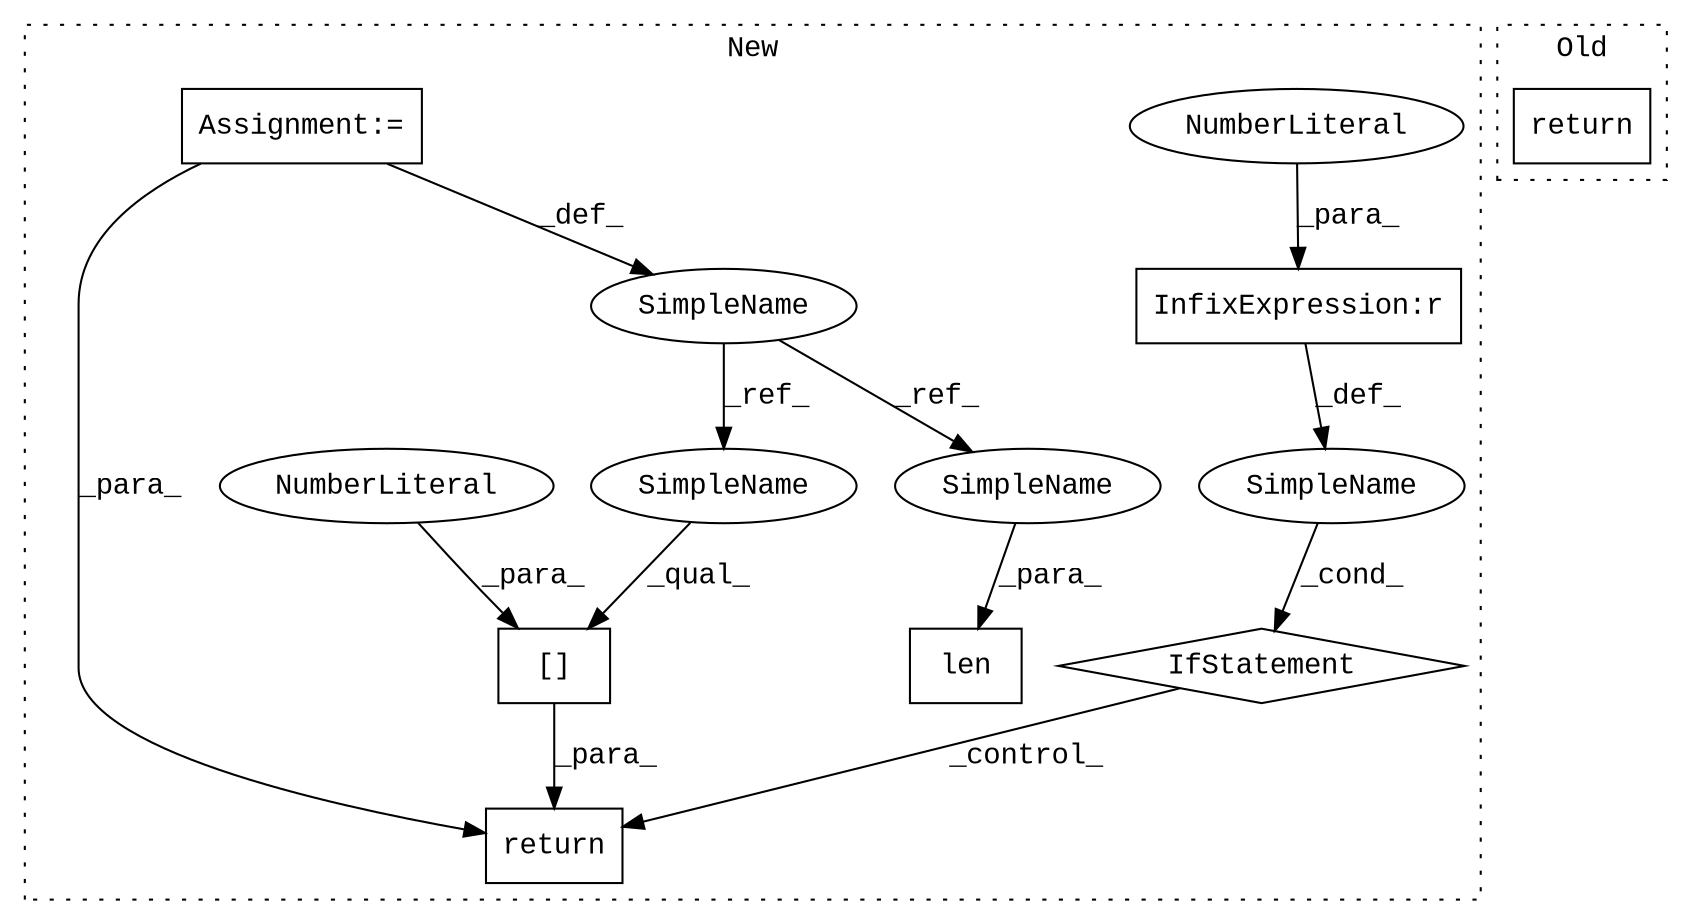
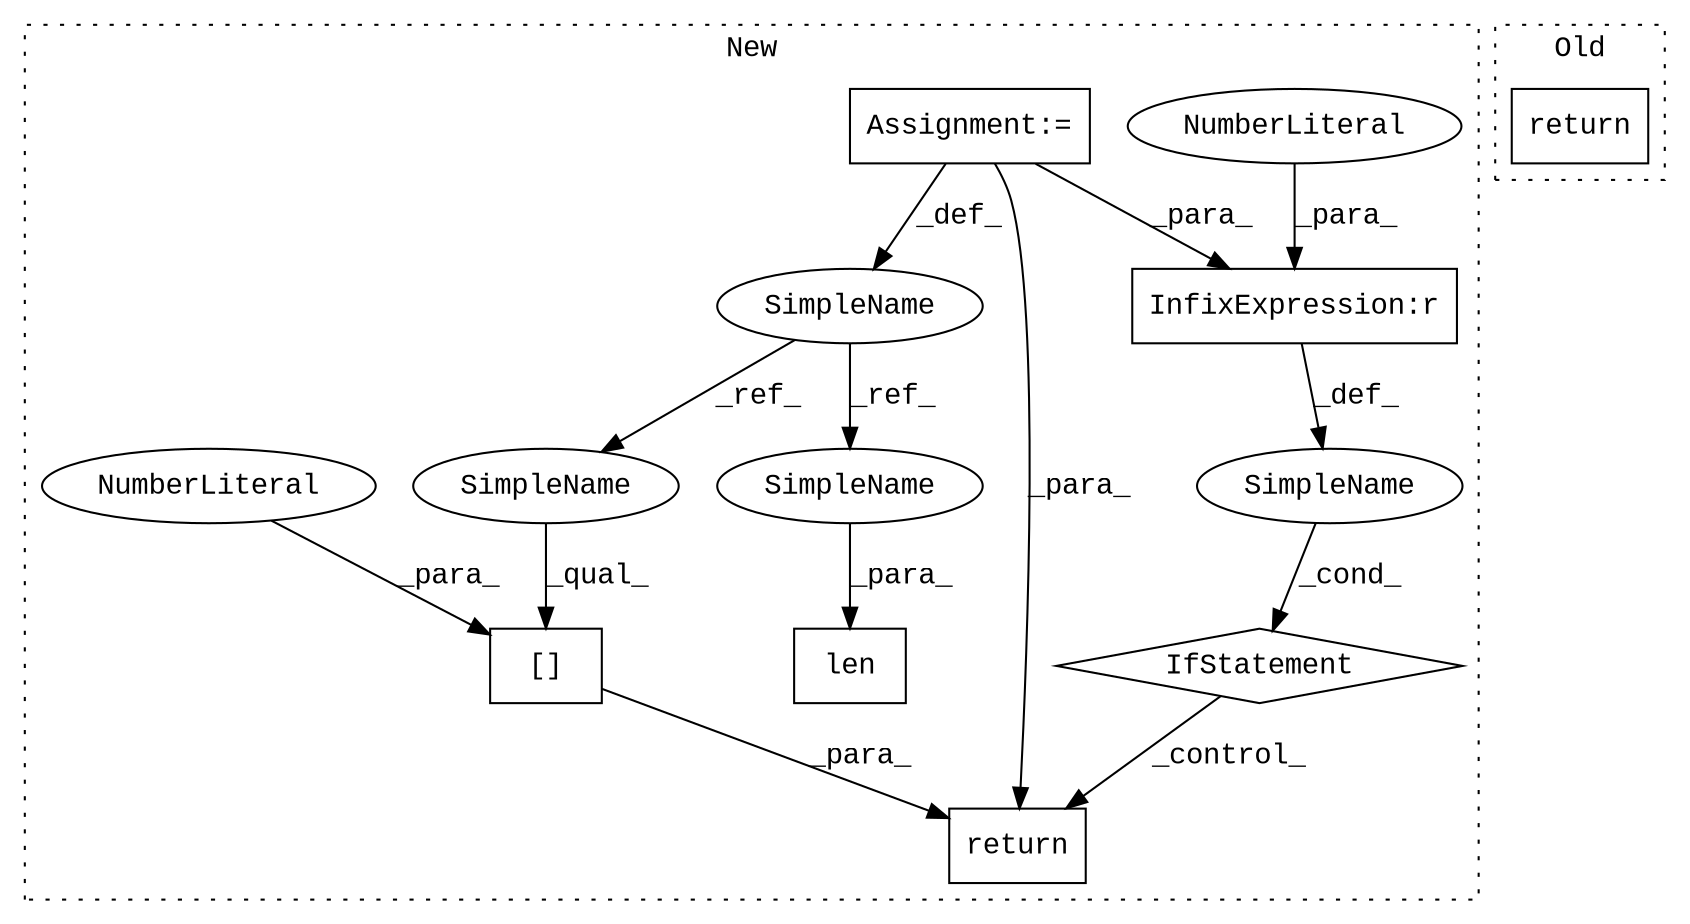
none -> (1123, 211)
